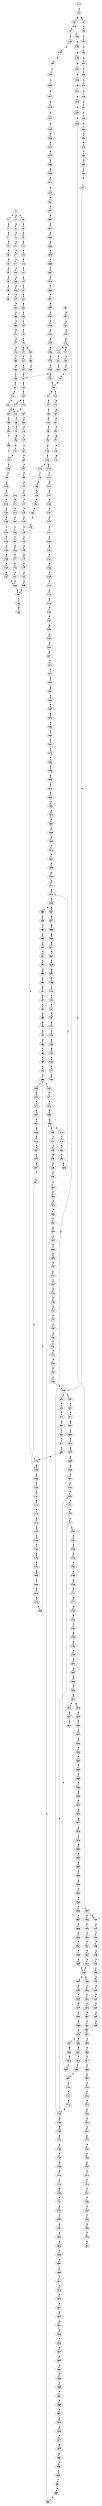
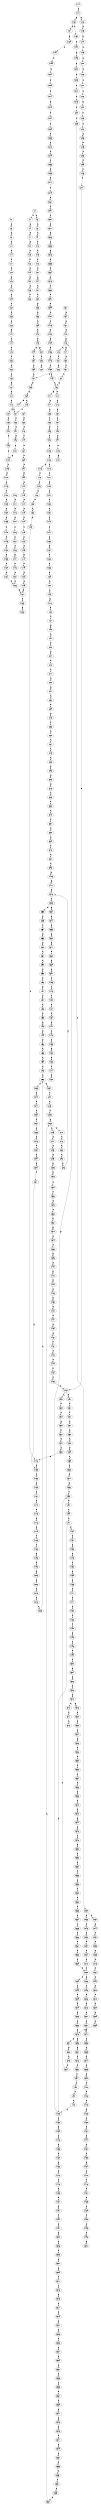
(16, 215) -> none
